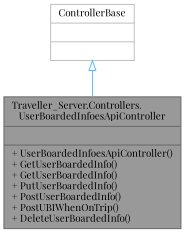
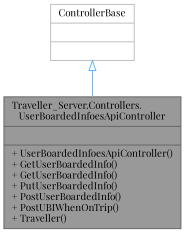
(71, 219) -> (39, 219)
